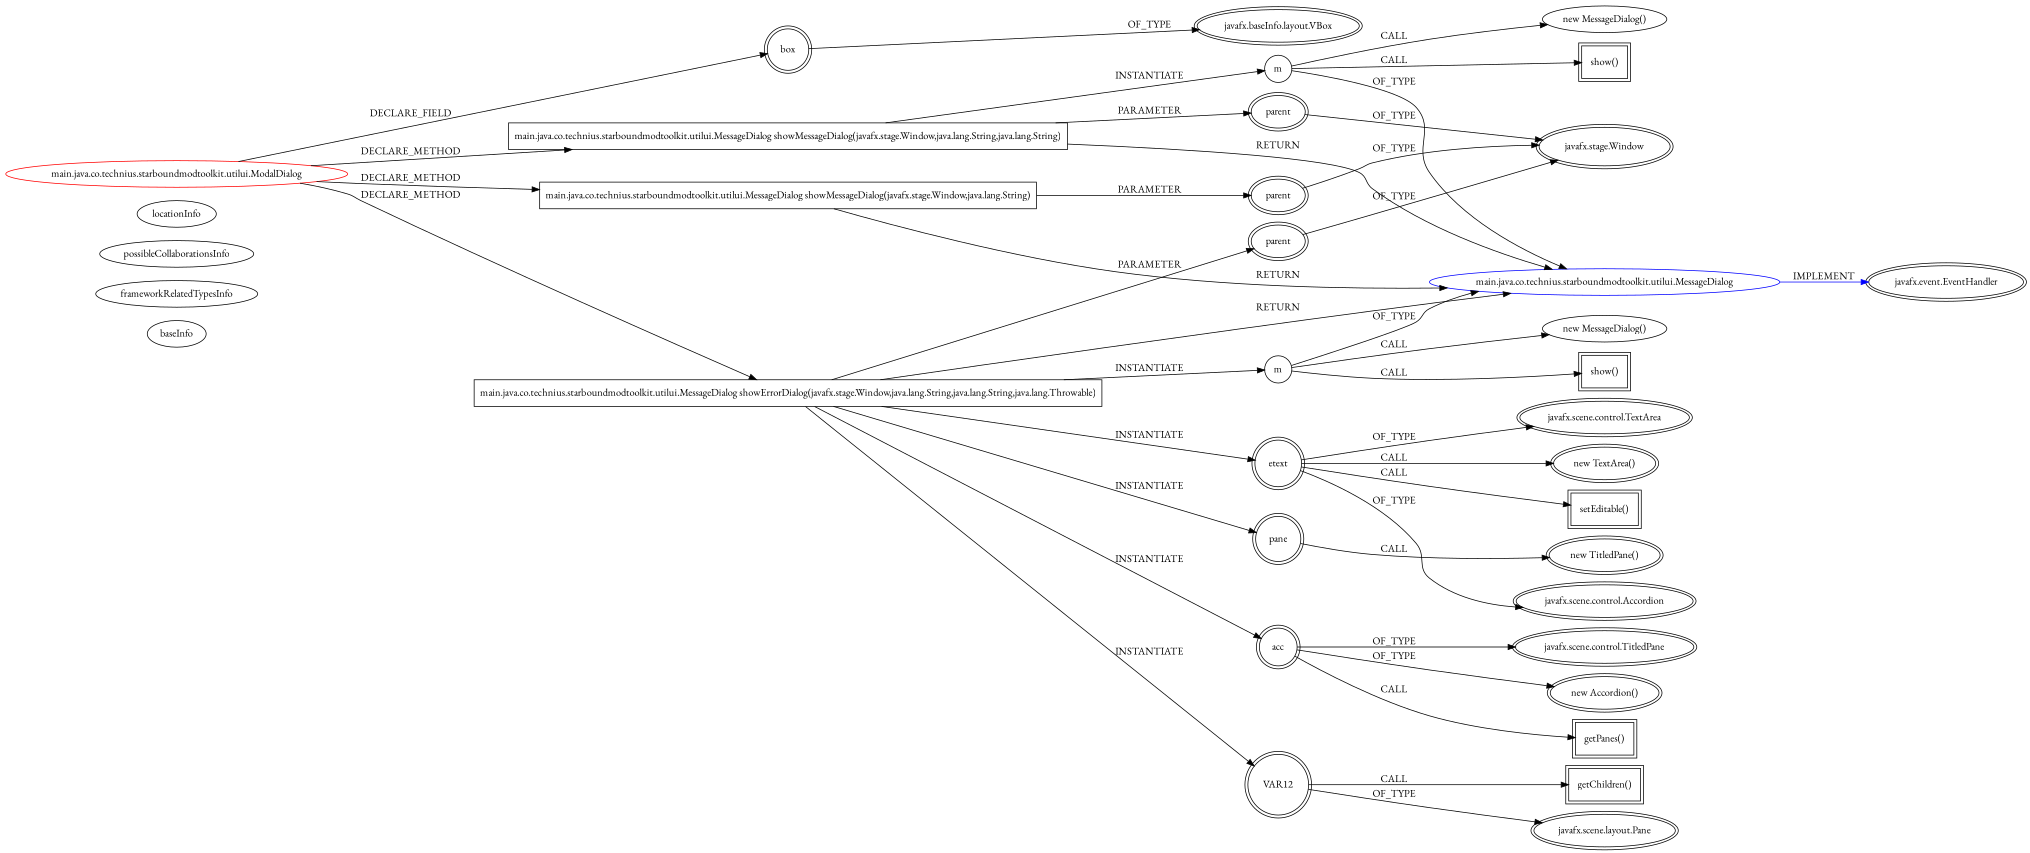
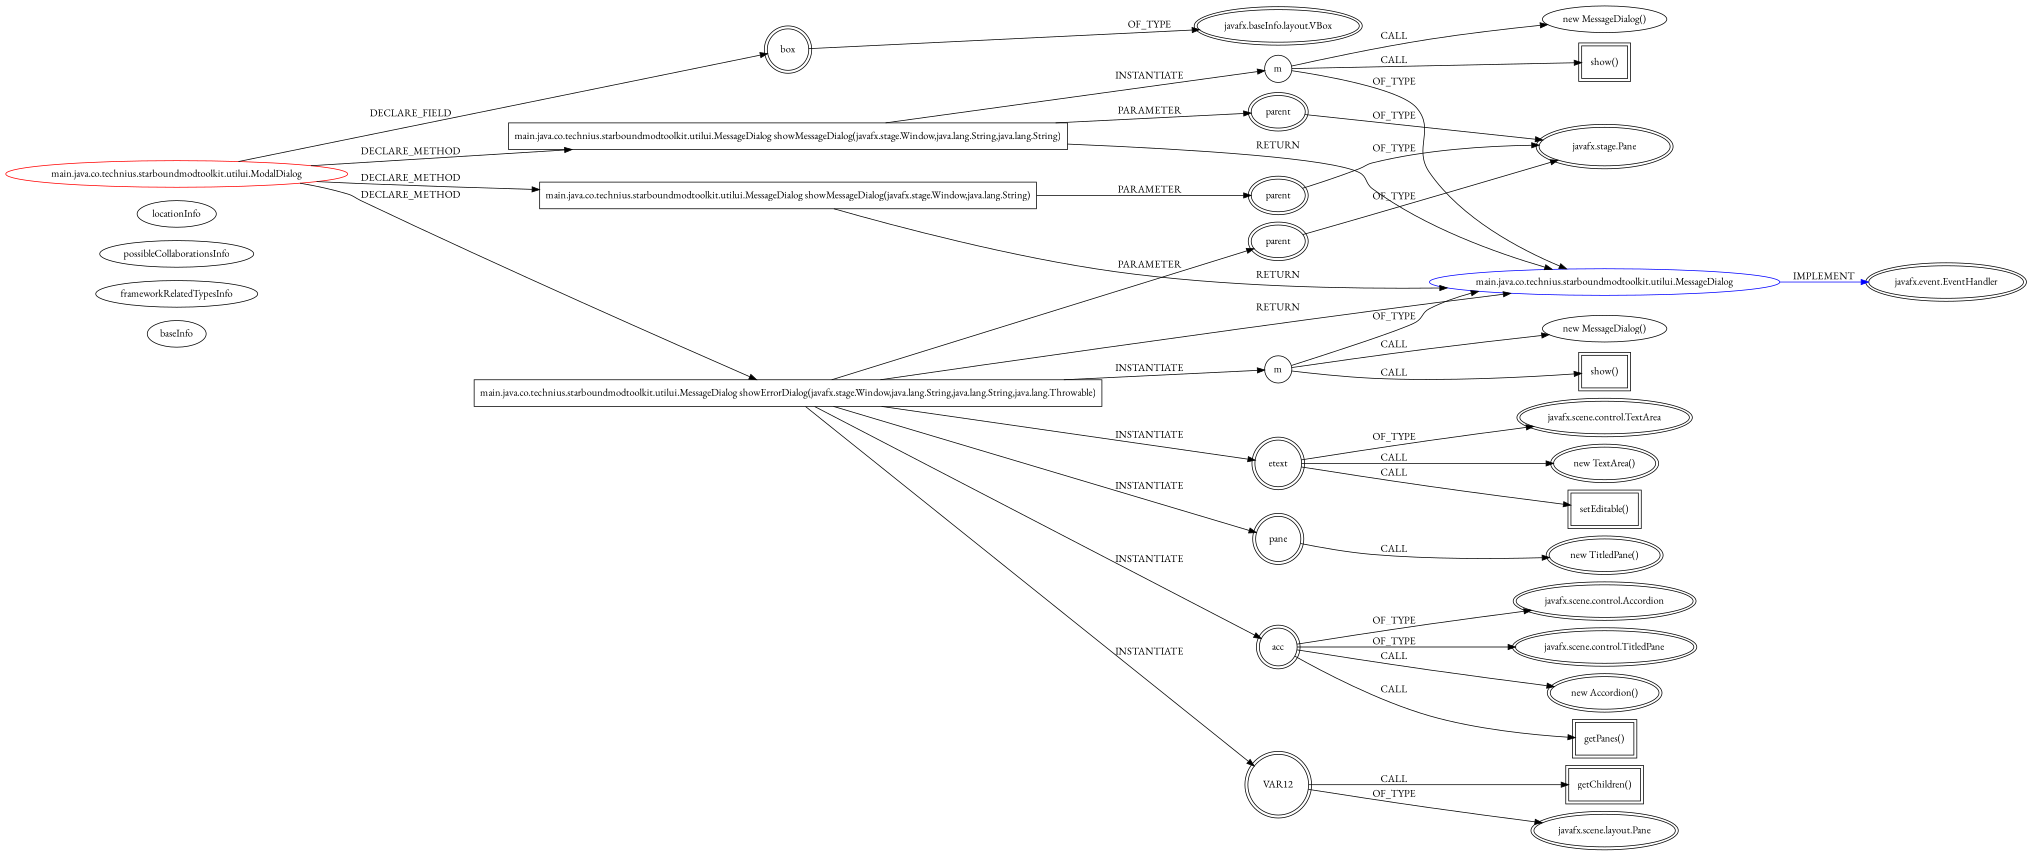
(1605, 147) -> (1605, 147)
(1414, 541) -> (1410, 627)
(1394, 656) -> (1394, 656)
